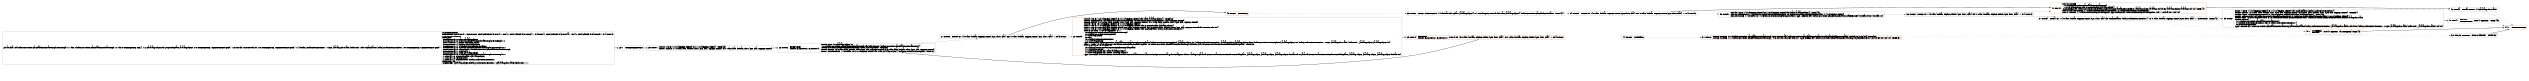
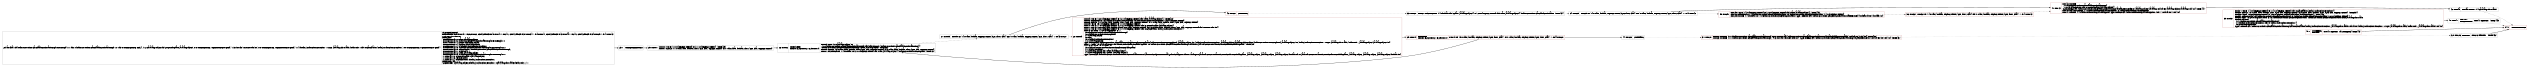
(2128, 19) -> none
none -> (1593, 37)
(795, 47) -> (795, 47)
(1094, 49) -> (1094, 49)
